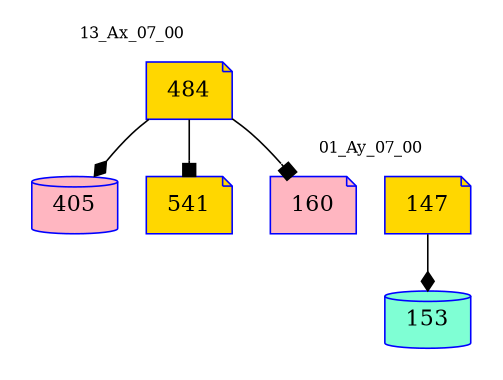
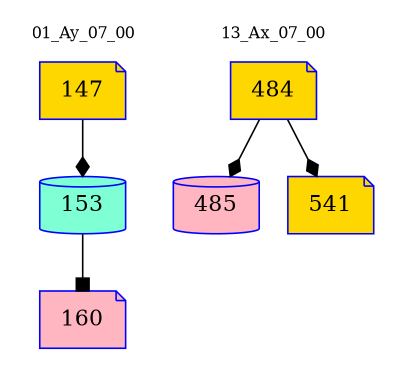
(189, 140) -> (298, 139)
(267, 149) -> (83, 255)
(75, 205) -> (216, 205)
